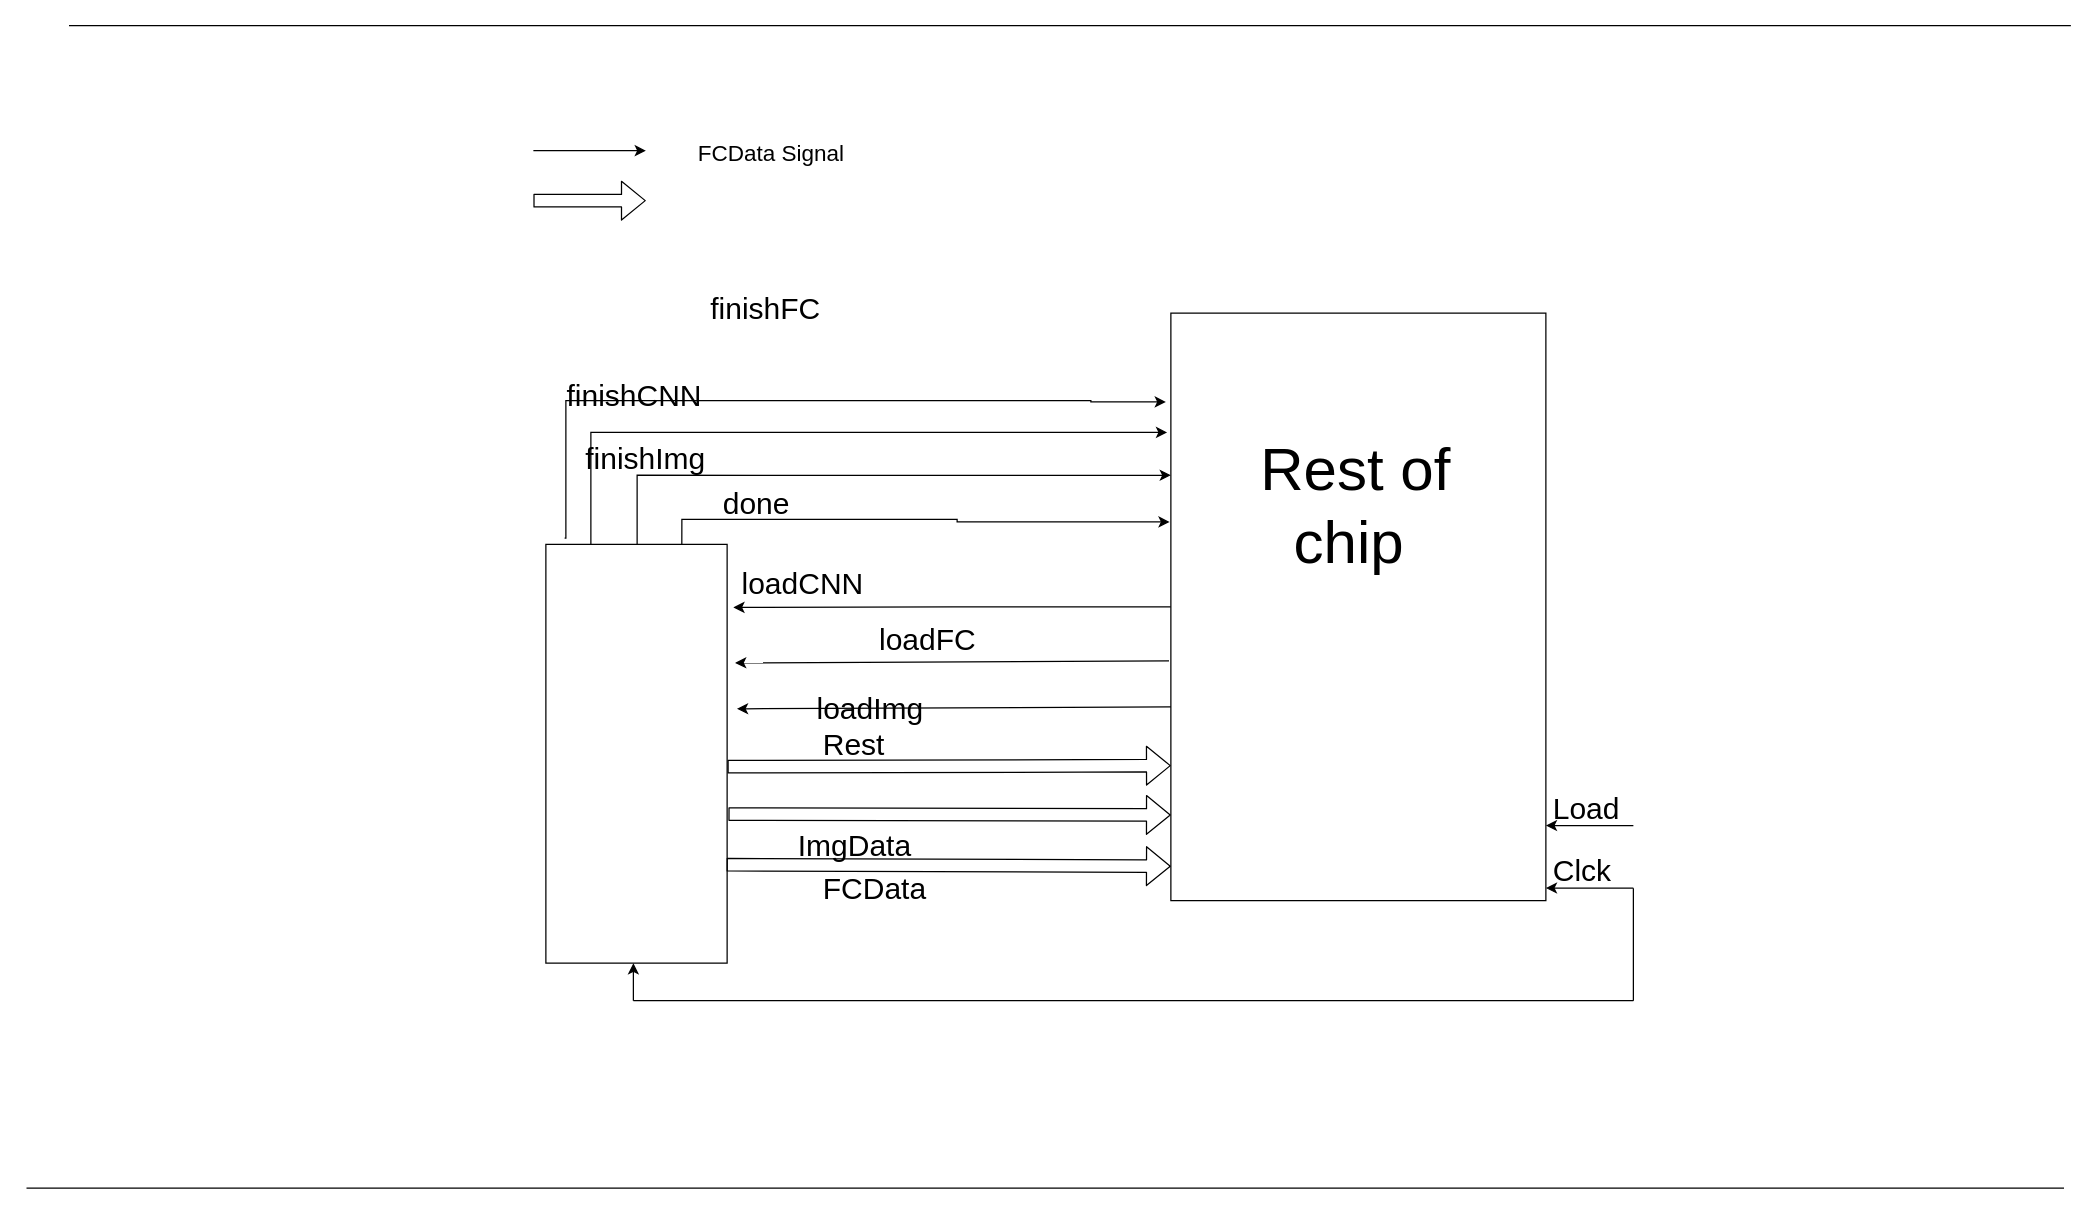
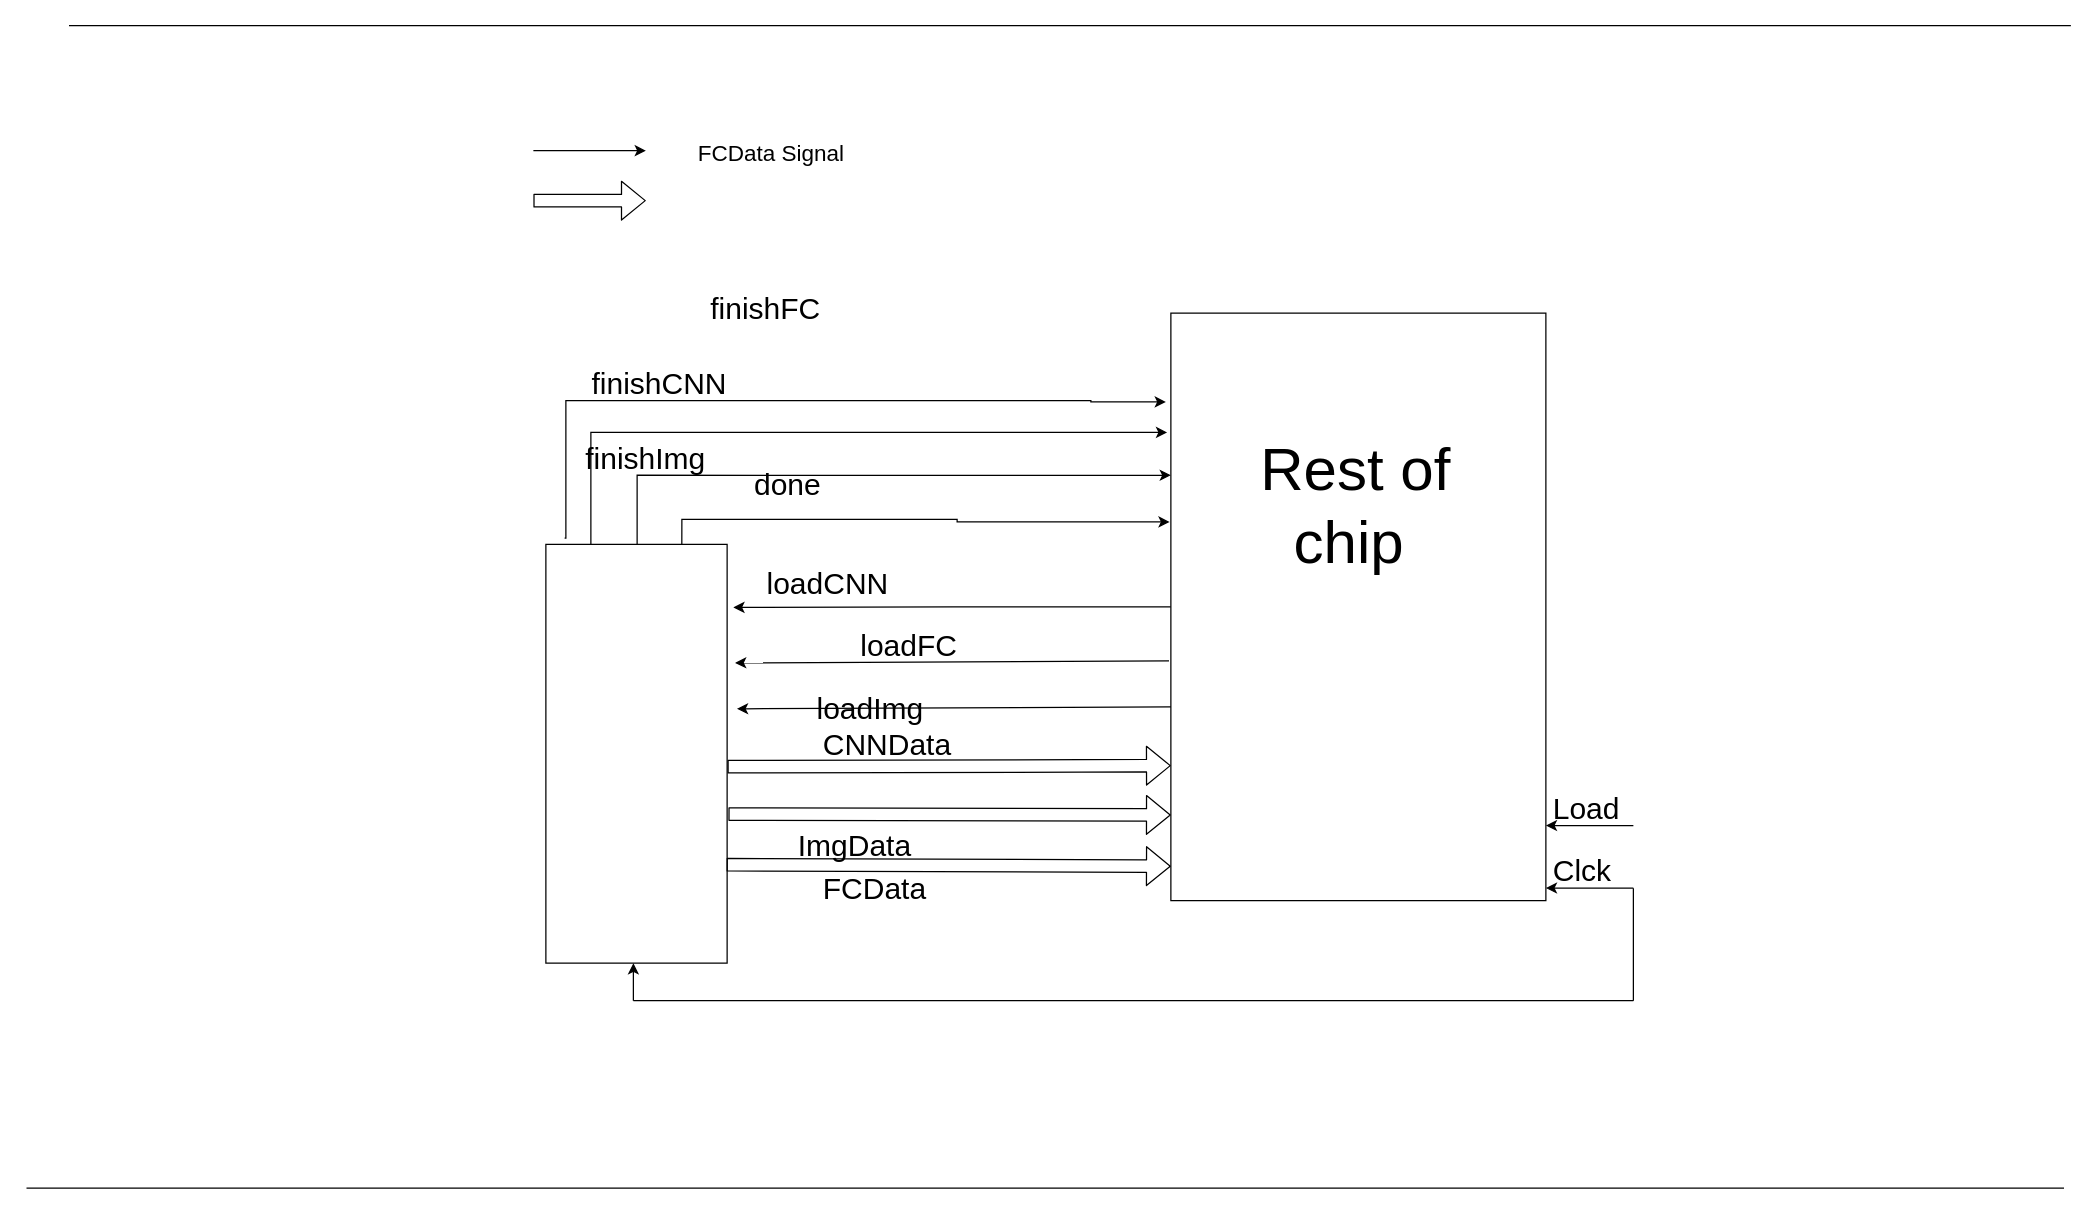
(639, 388) -> (664, 376)
(764, 496) -> (795, 477)
(808, 576) -> (833, 576)
(933, 632) -> (914, 638)
(840, 737) -> (853, 737)
